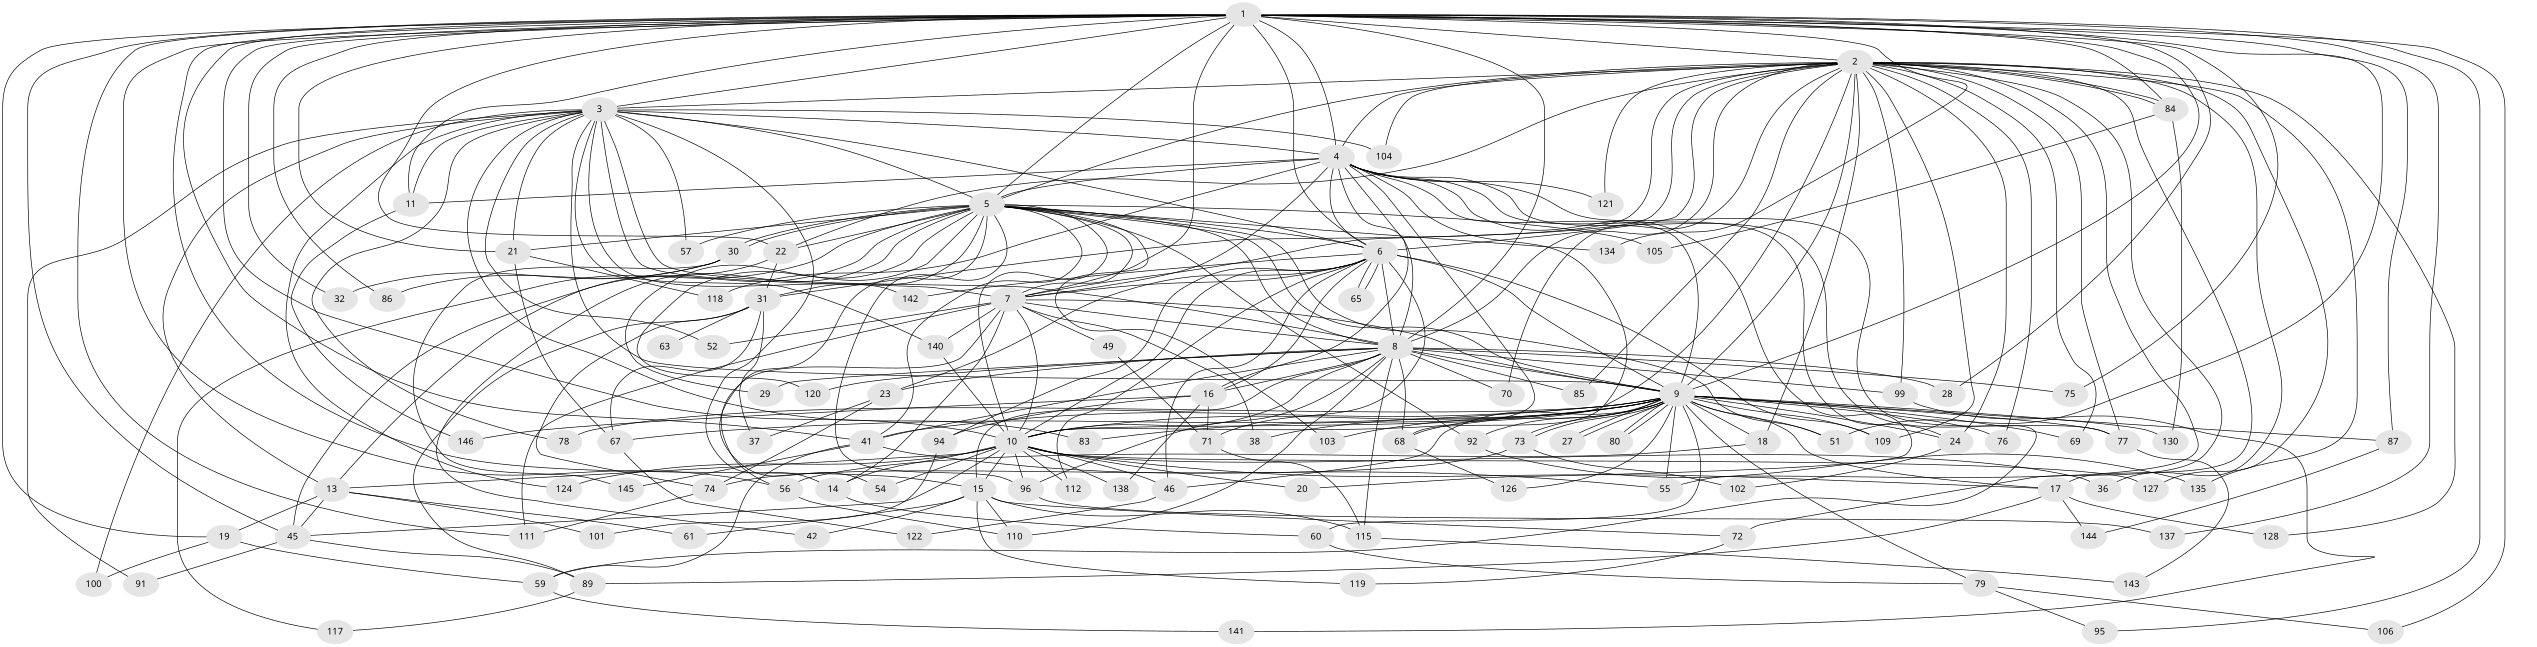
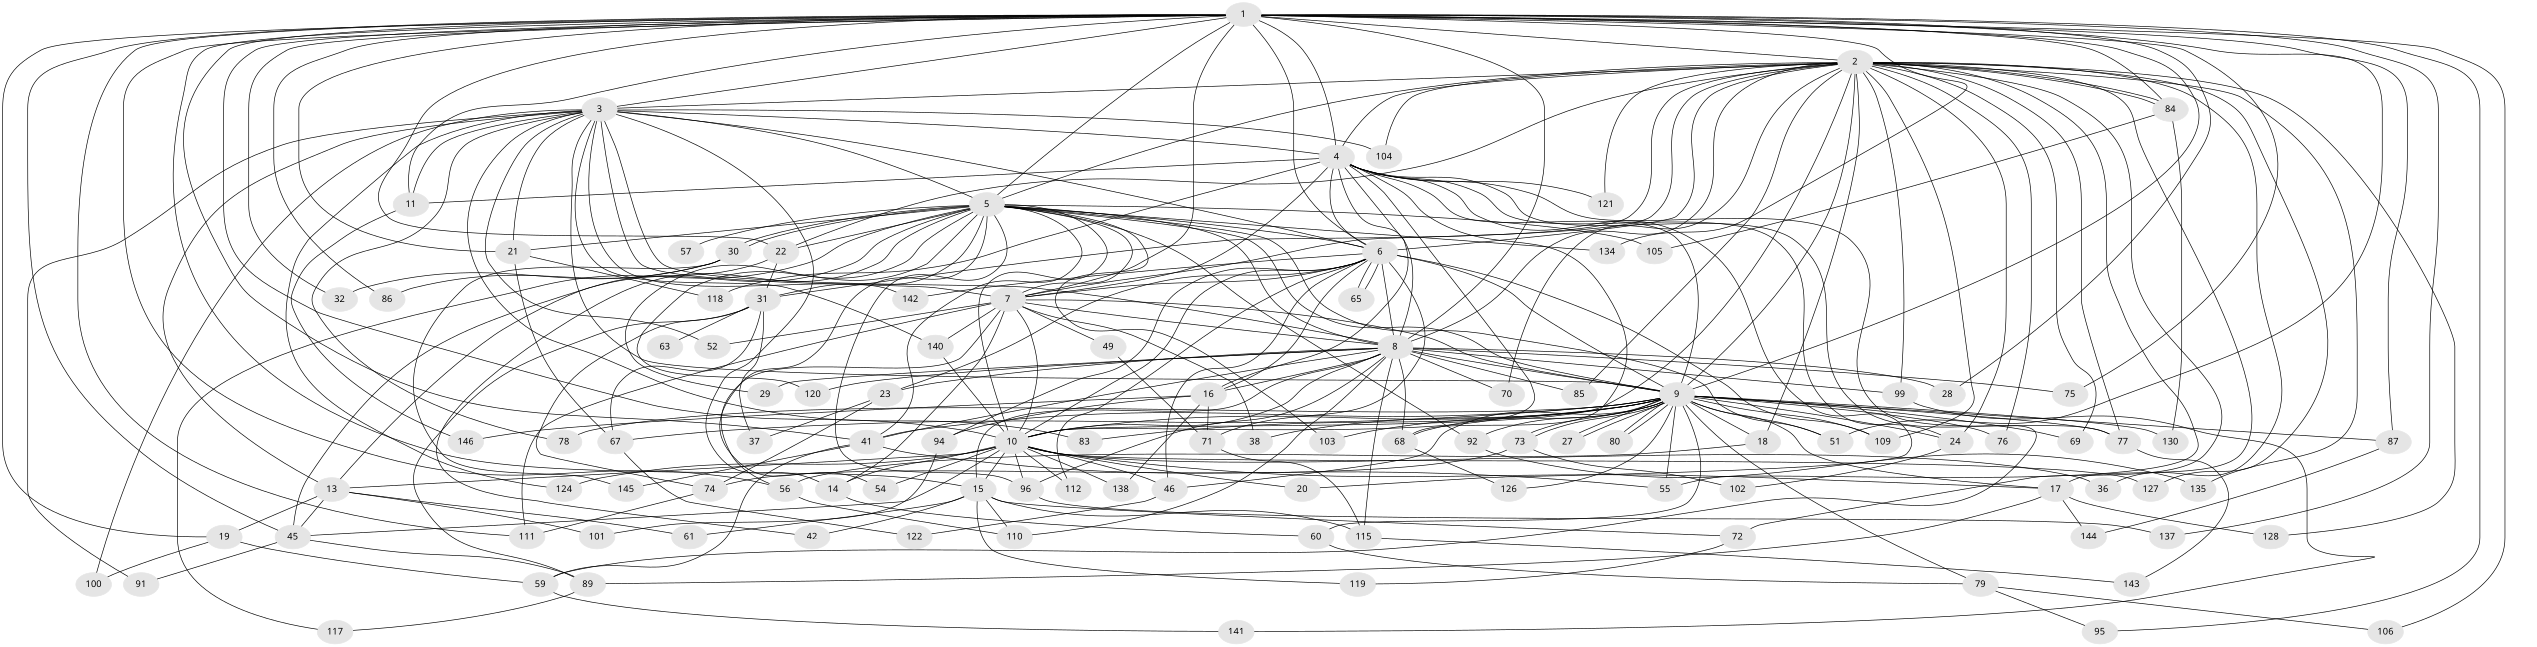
(670, 165) -> none
(1159, 173) -> none
